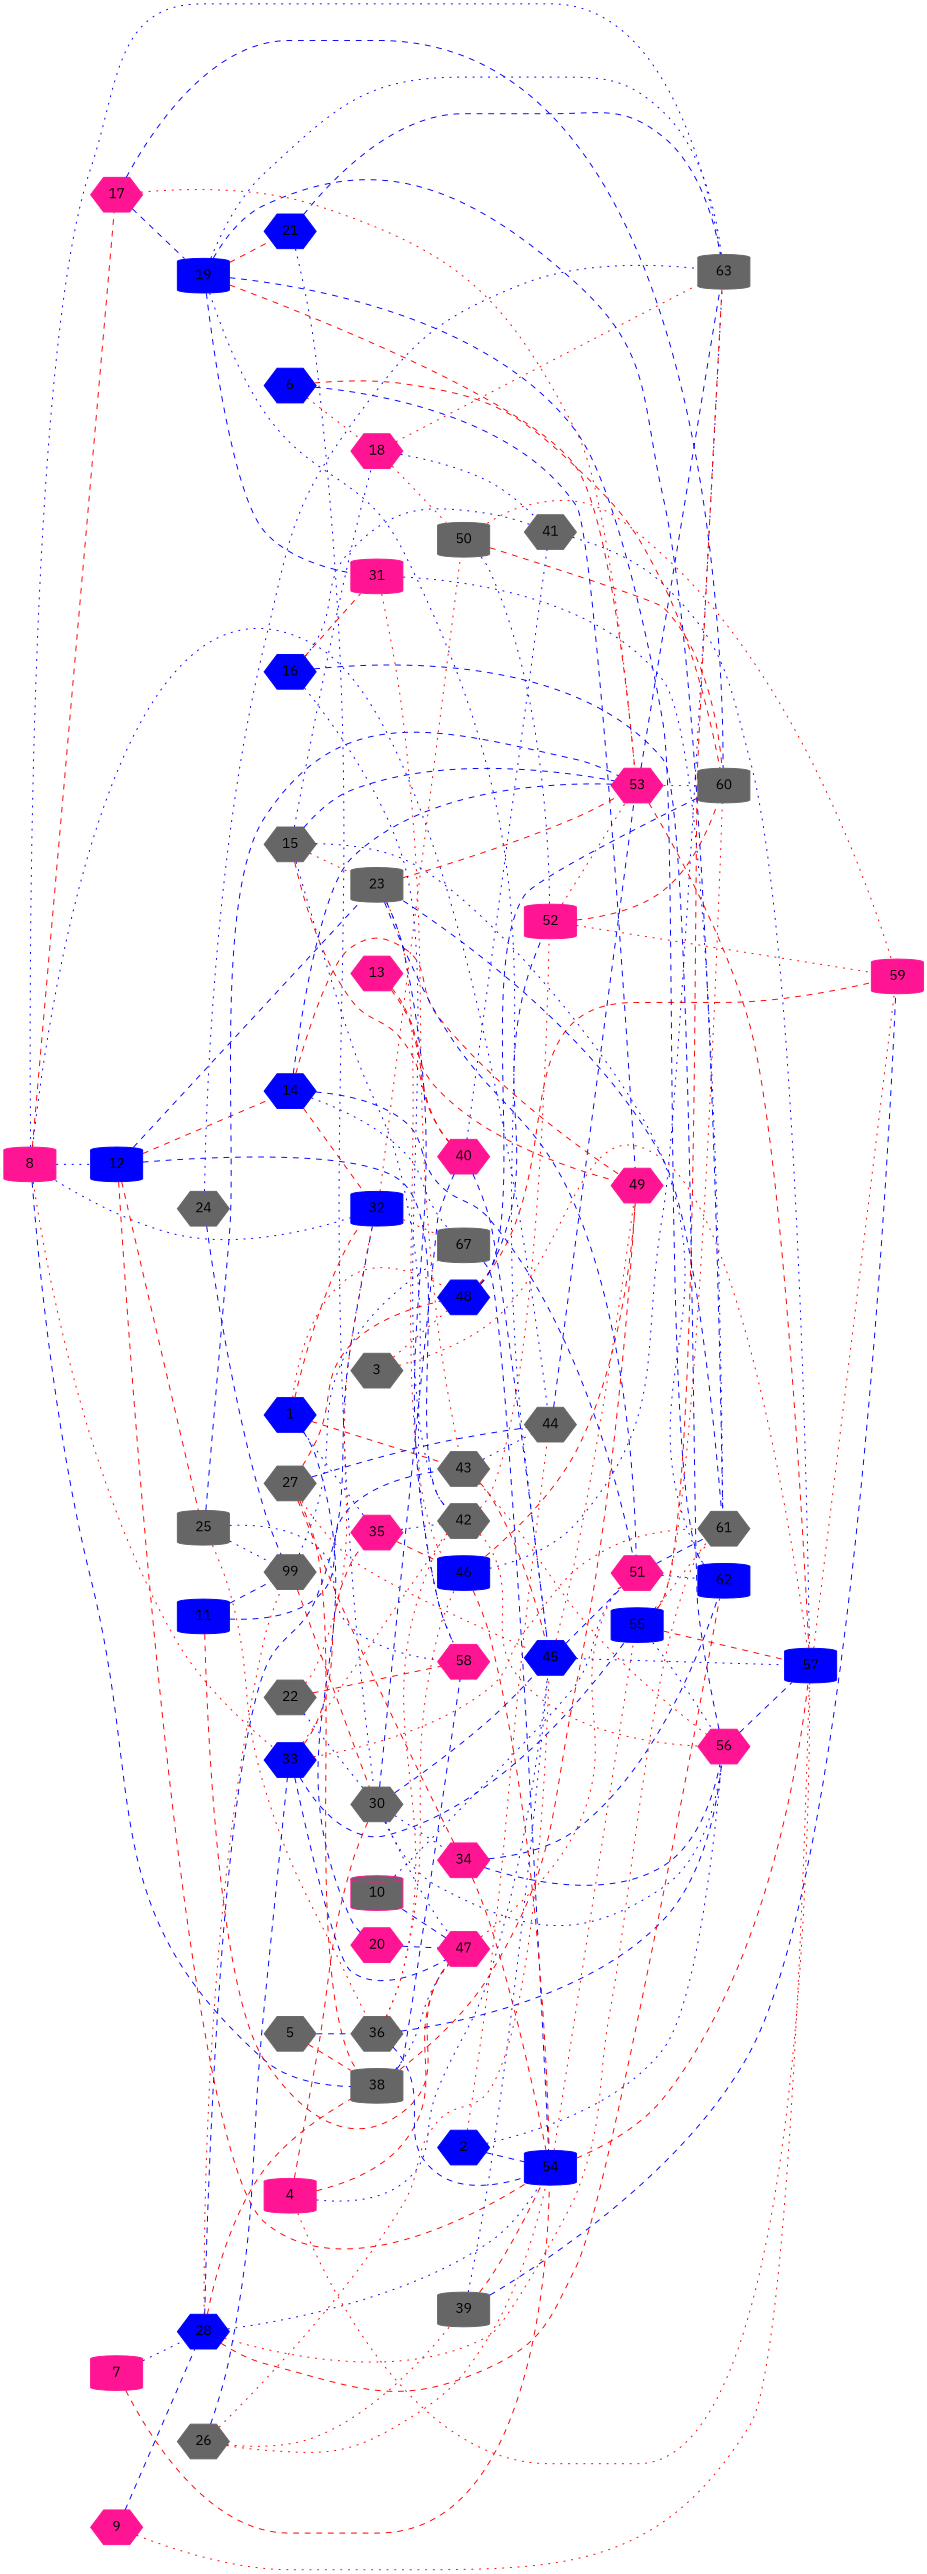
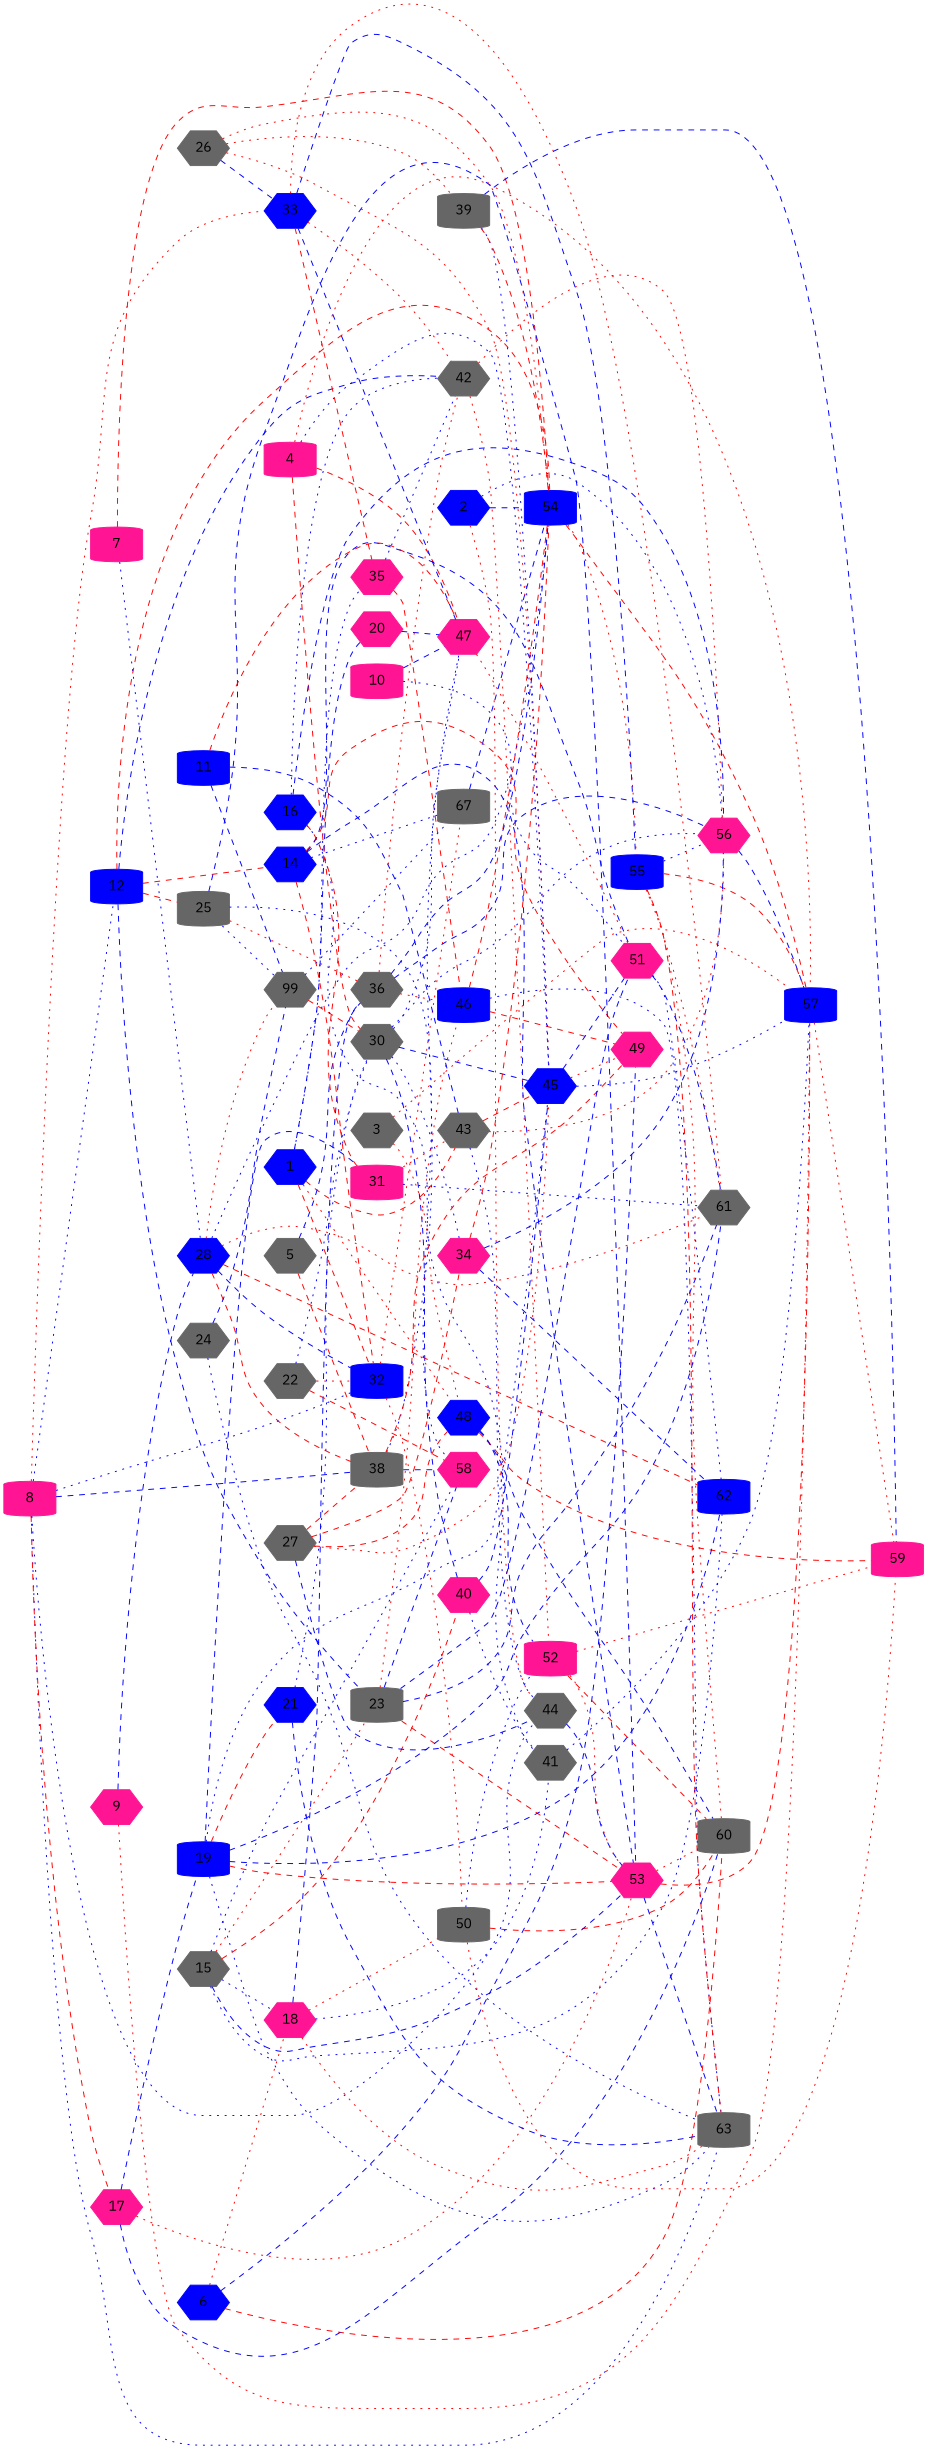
(377, 974) -> none
none -> (319, 1601)
(377, 1893) -> (377, 681)
